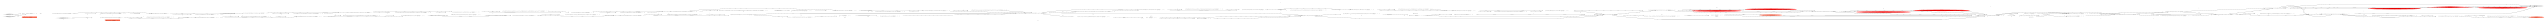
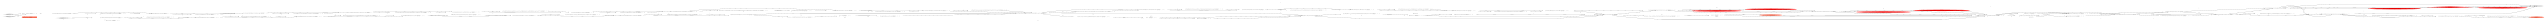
(113, 20) -> (113, 20)
